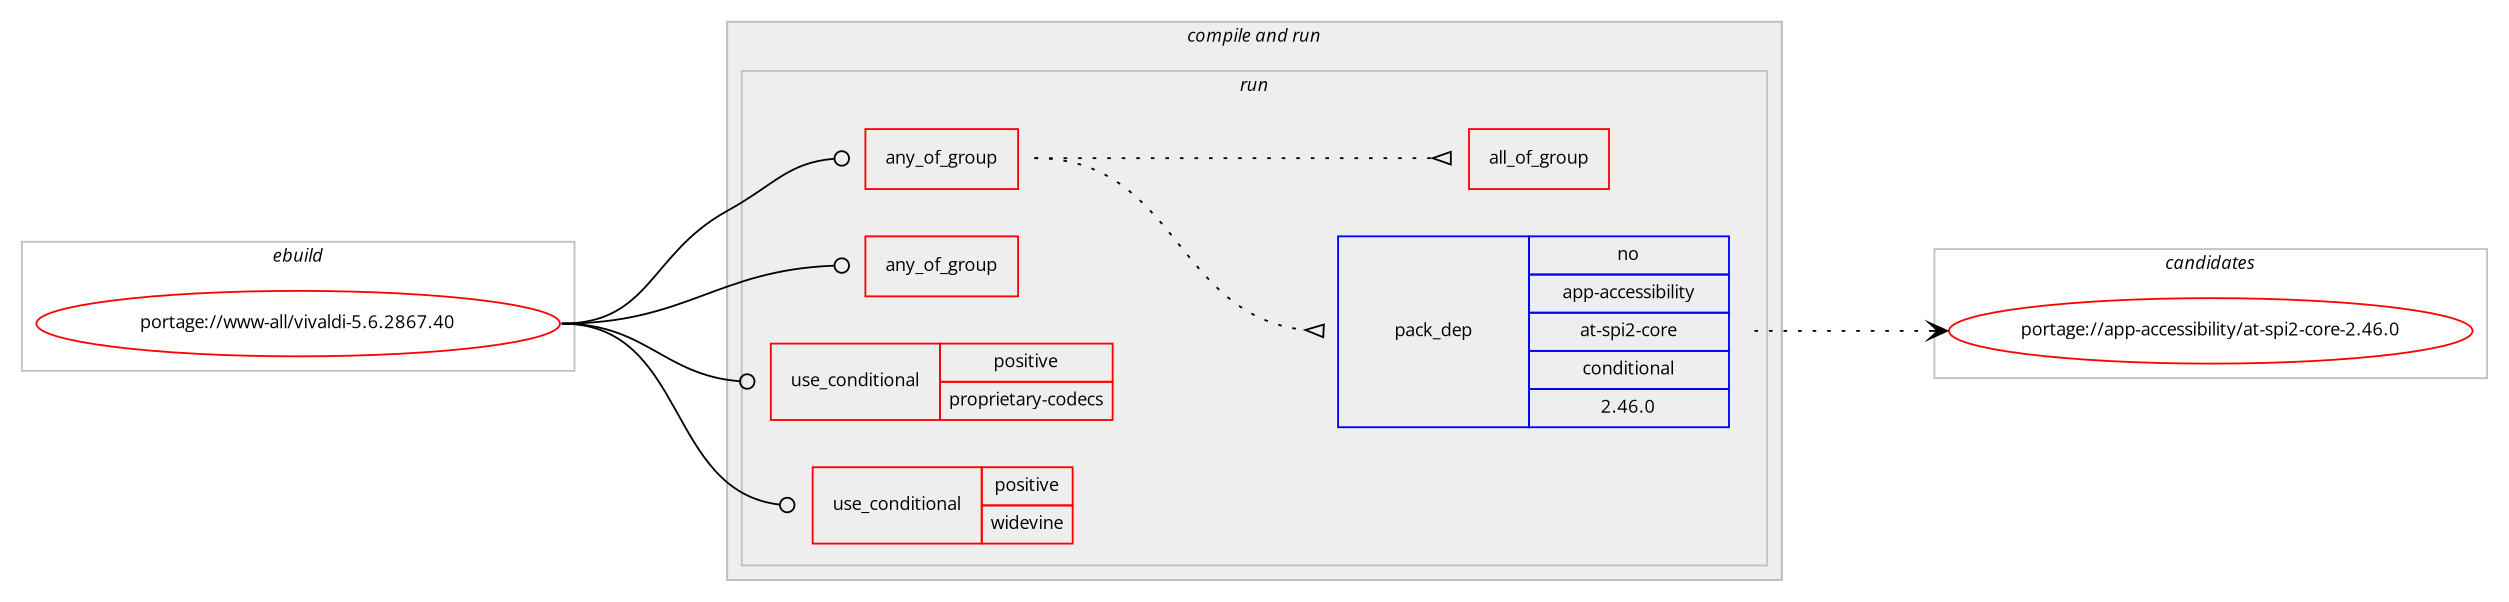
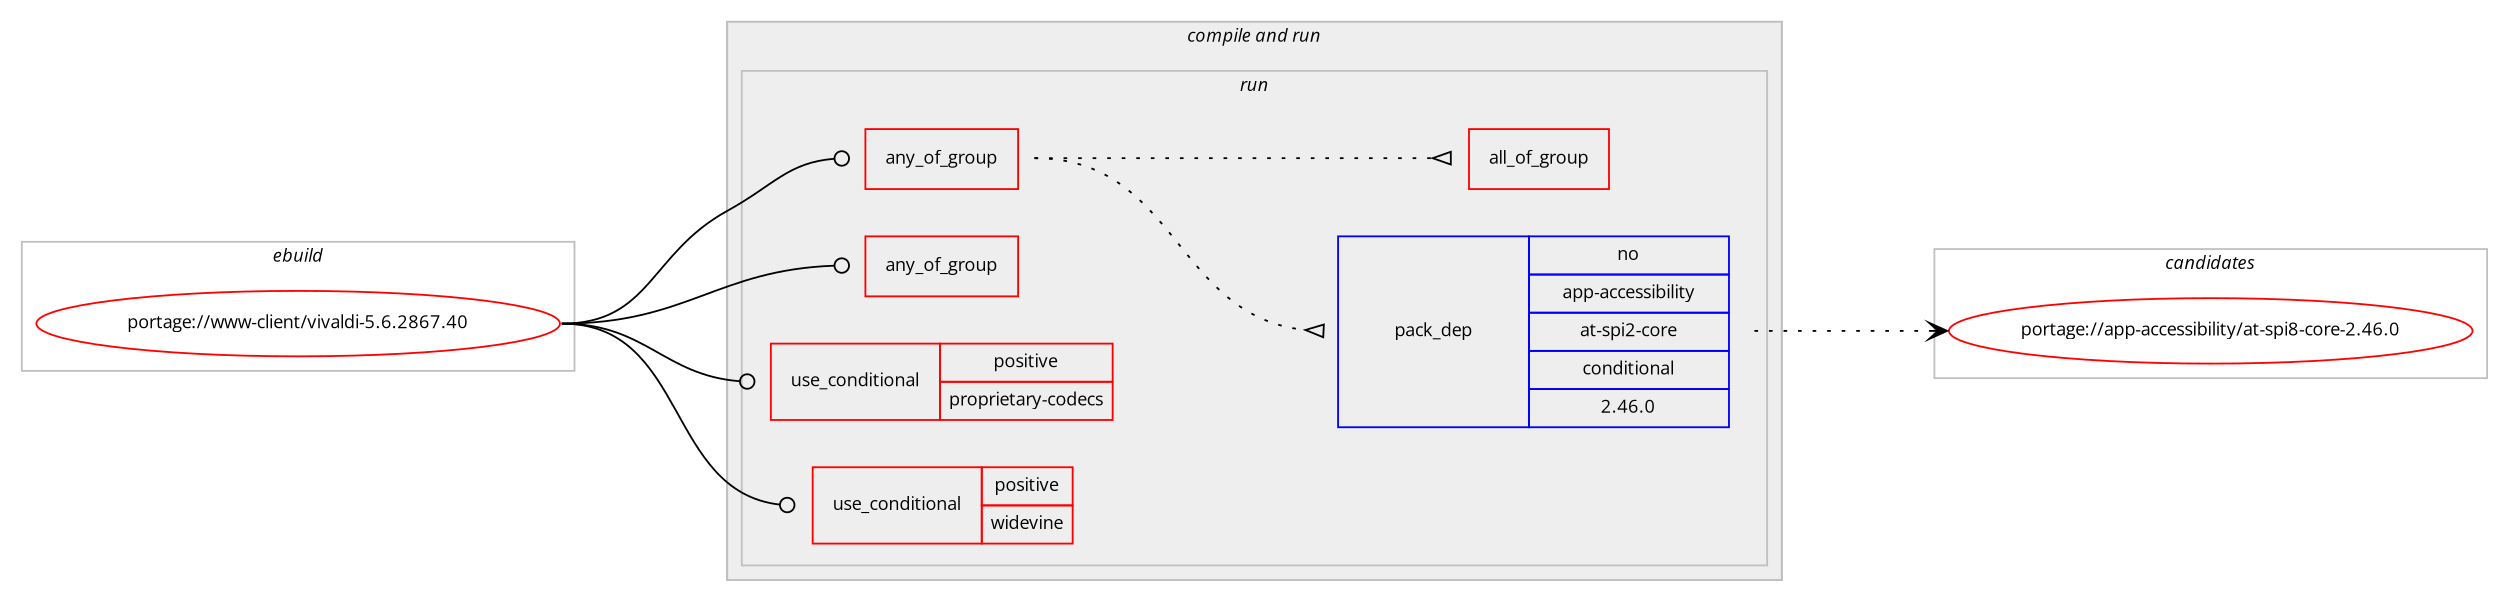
(298, 324) -> (298, 324)
(2211, 331) -> (2211, 331)
